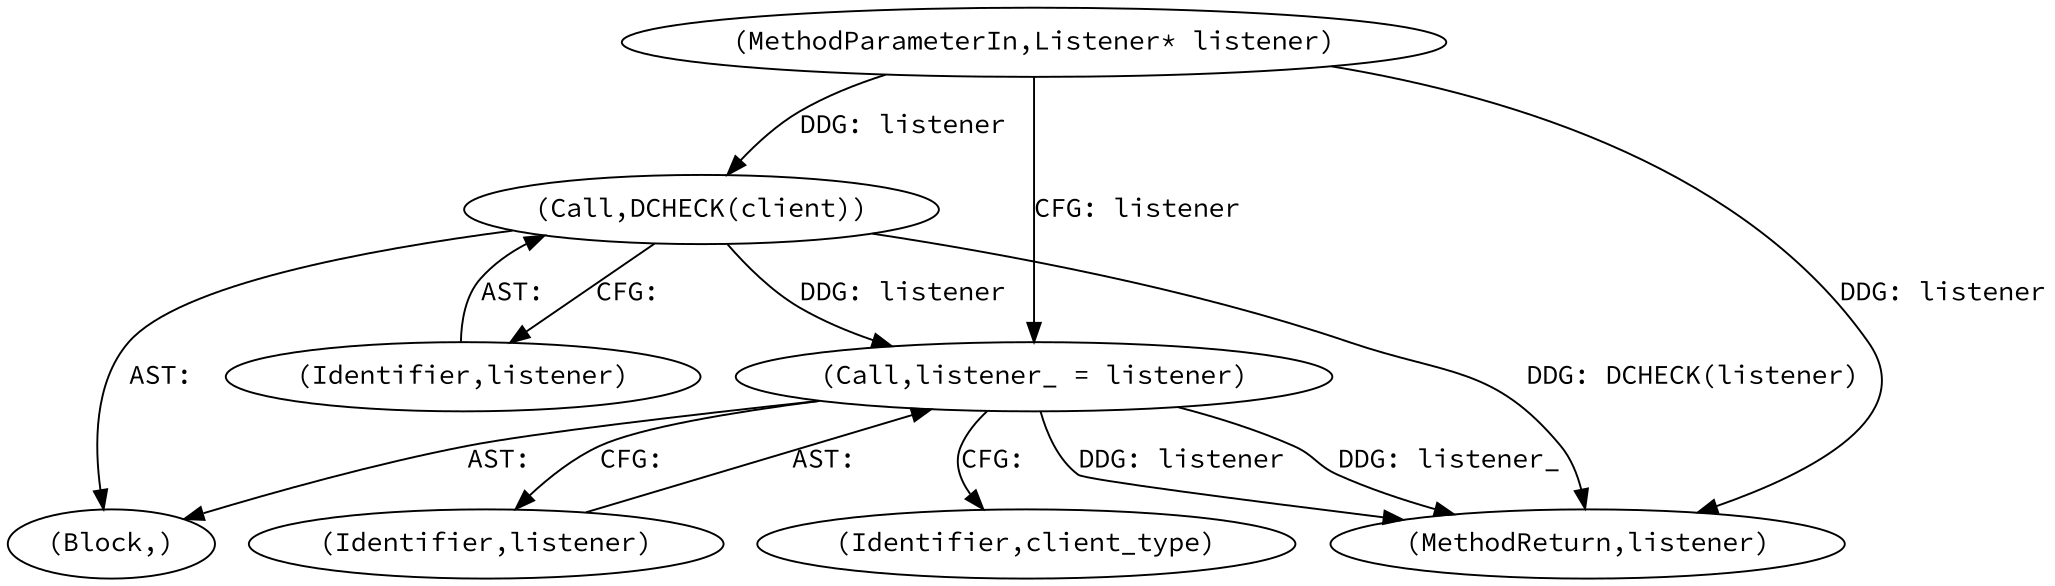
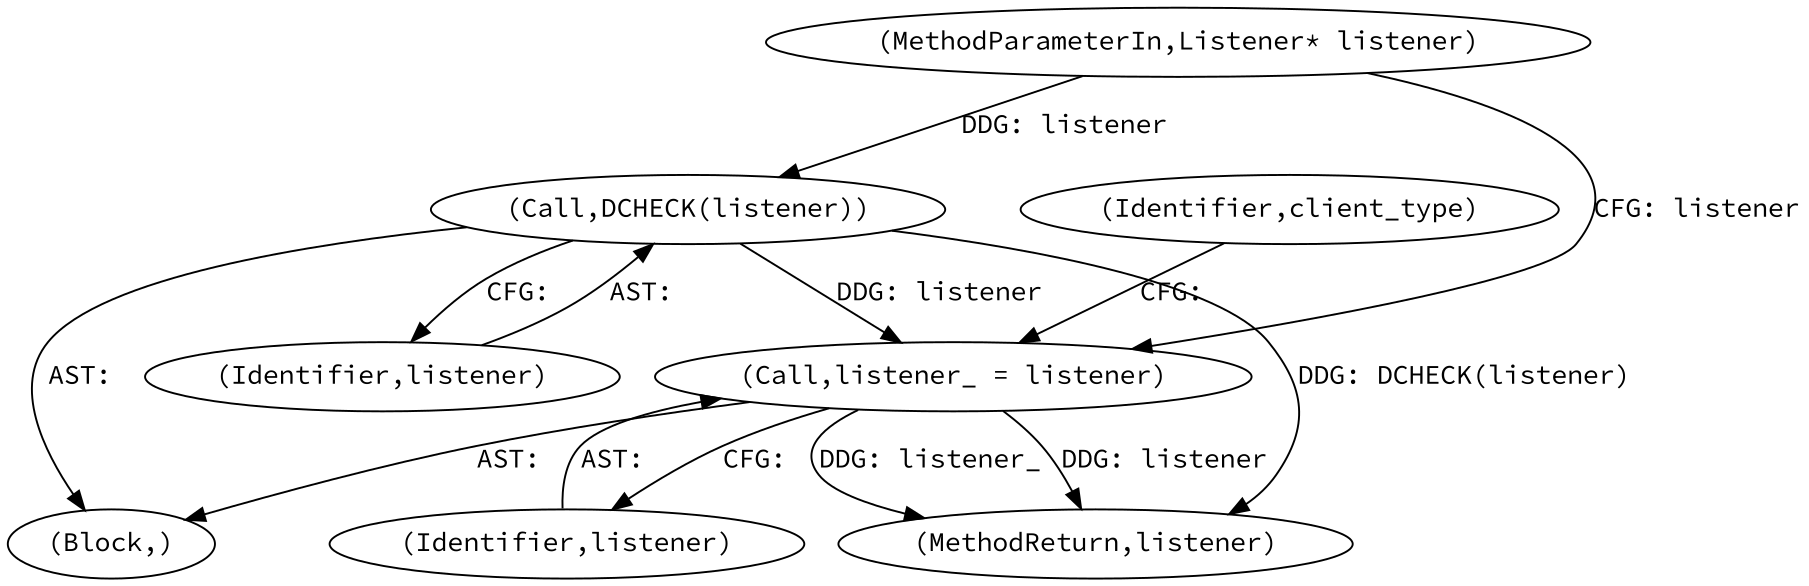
(702, 210) -> (688, 210)
(1740, 218) -> none
(960, 449) -> (1130, 289)
